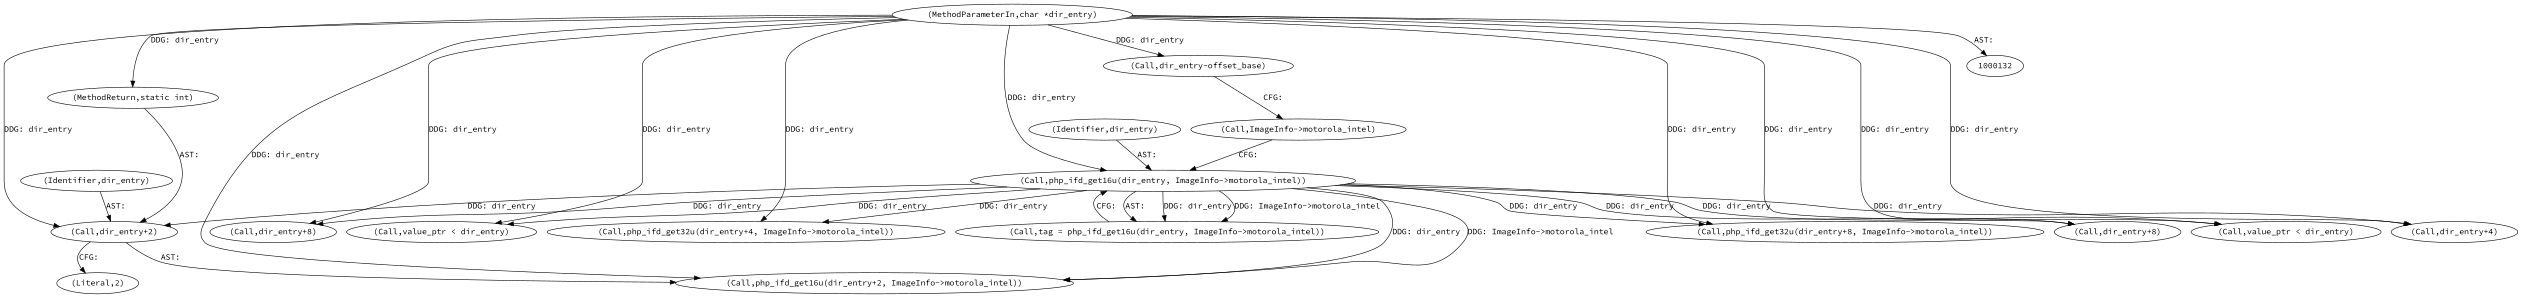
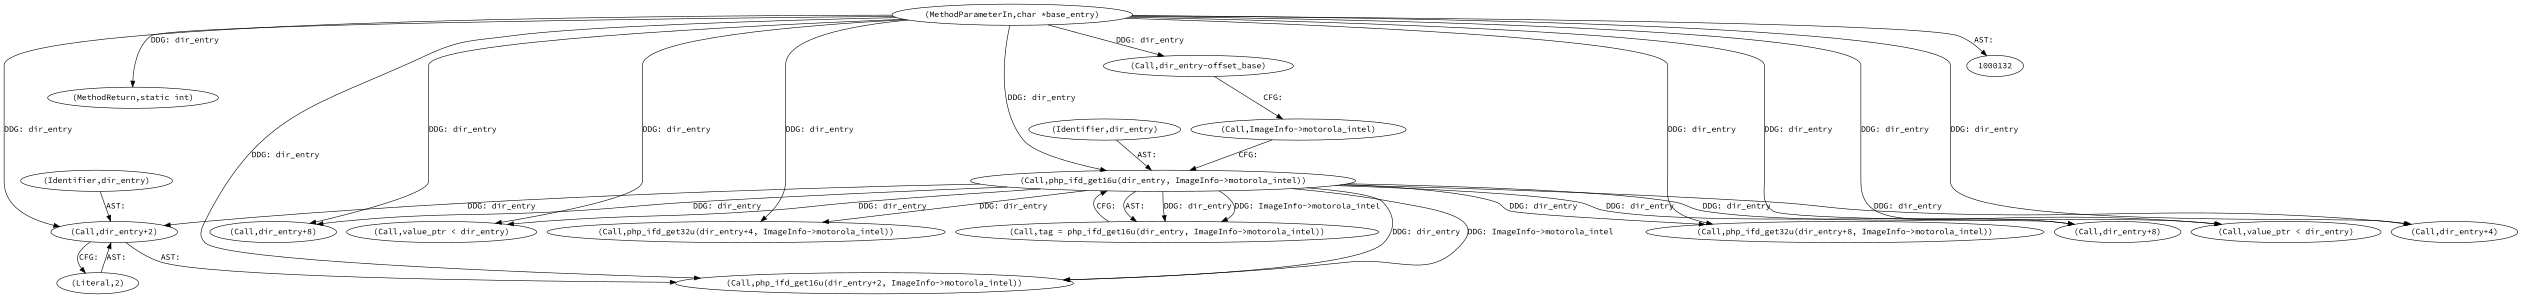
(1012, 15) -> (1012, 15)
(181, 166) -> (105, 260)
